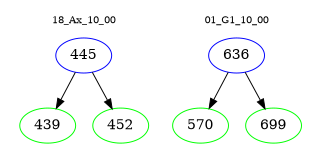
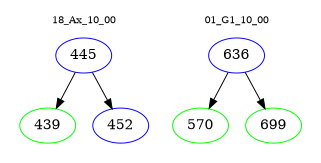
(121, 126) -> (121, 126)
